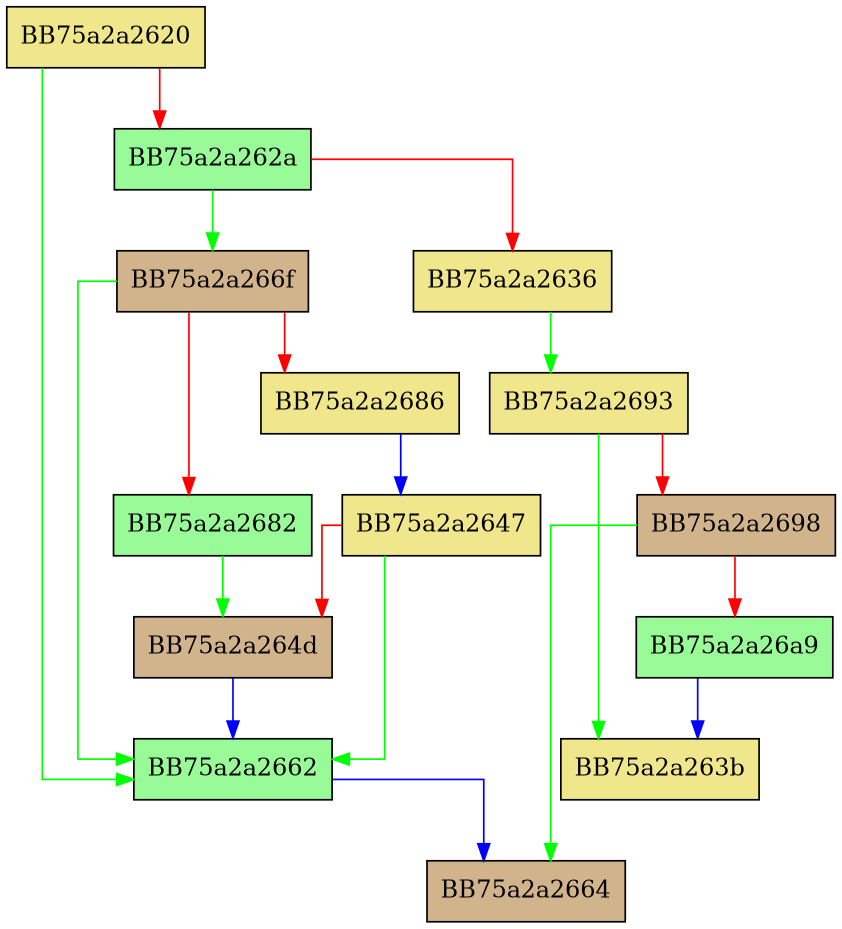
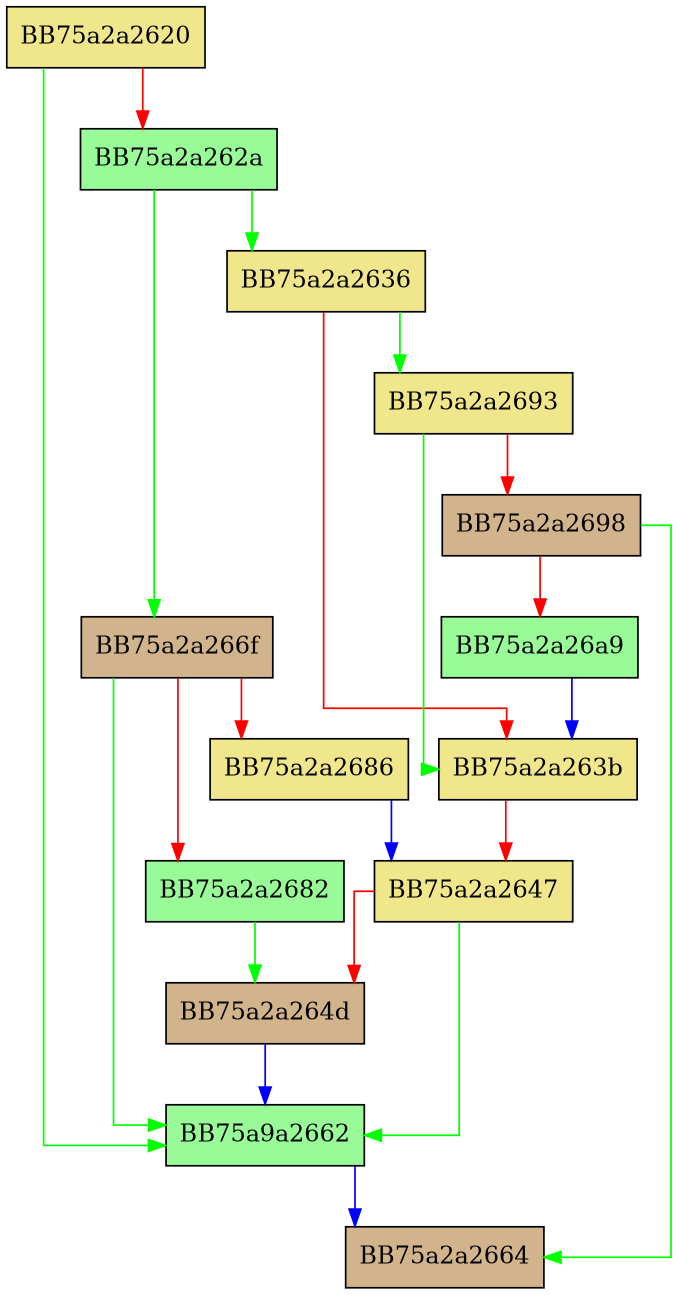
(449, 159) -> (252, 212)
none -> (324, 608)
(233, 769) -> (265, 1135)
none -> (506, 822)
